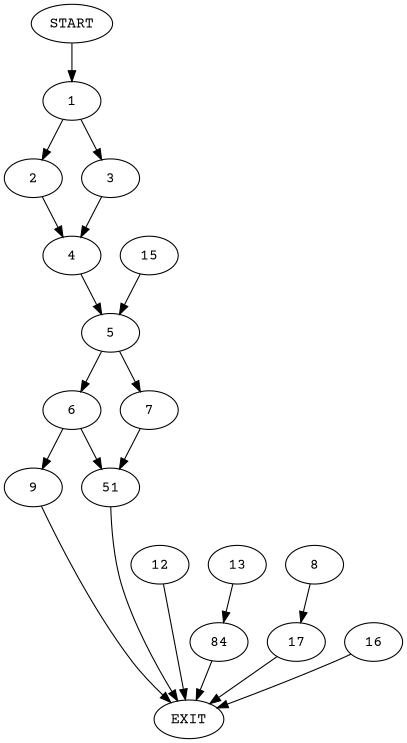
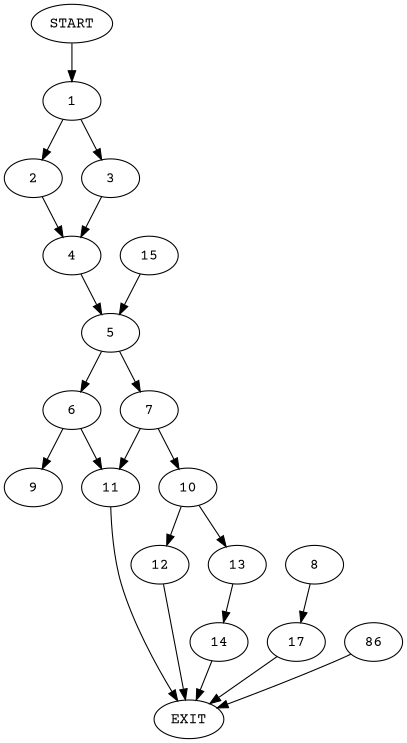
(111, 487) -> (111, 487)
none -> (188, 487)
(95, 606) -> none
(219, 642) -> (219, 642)
(374, 642) -> (374, 642)
